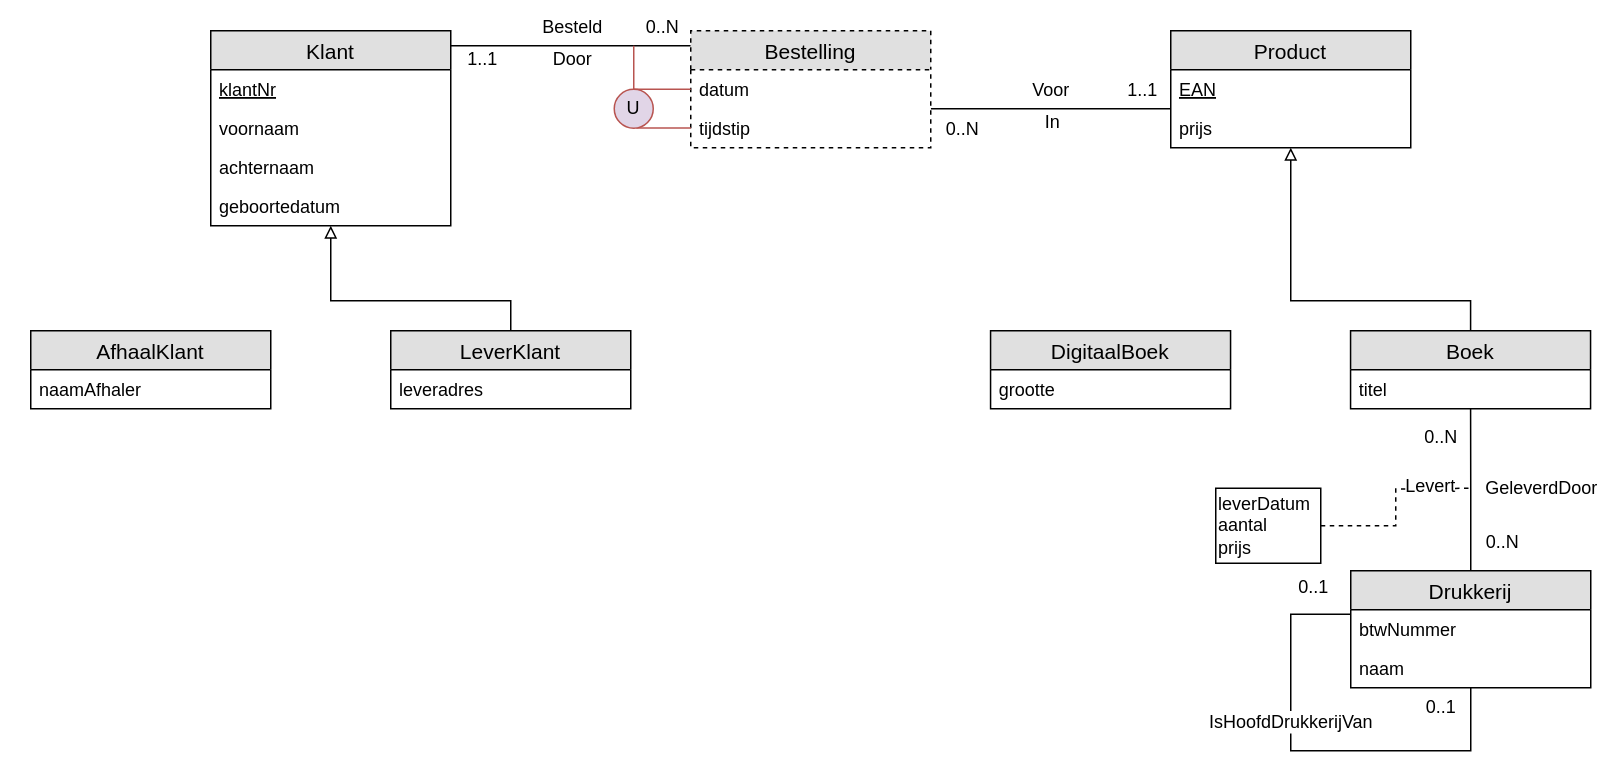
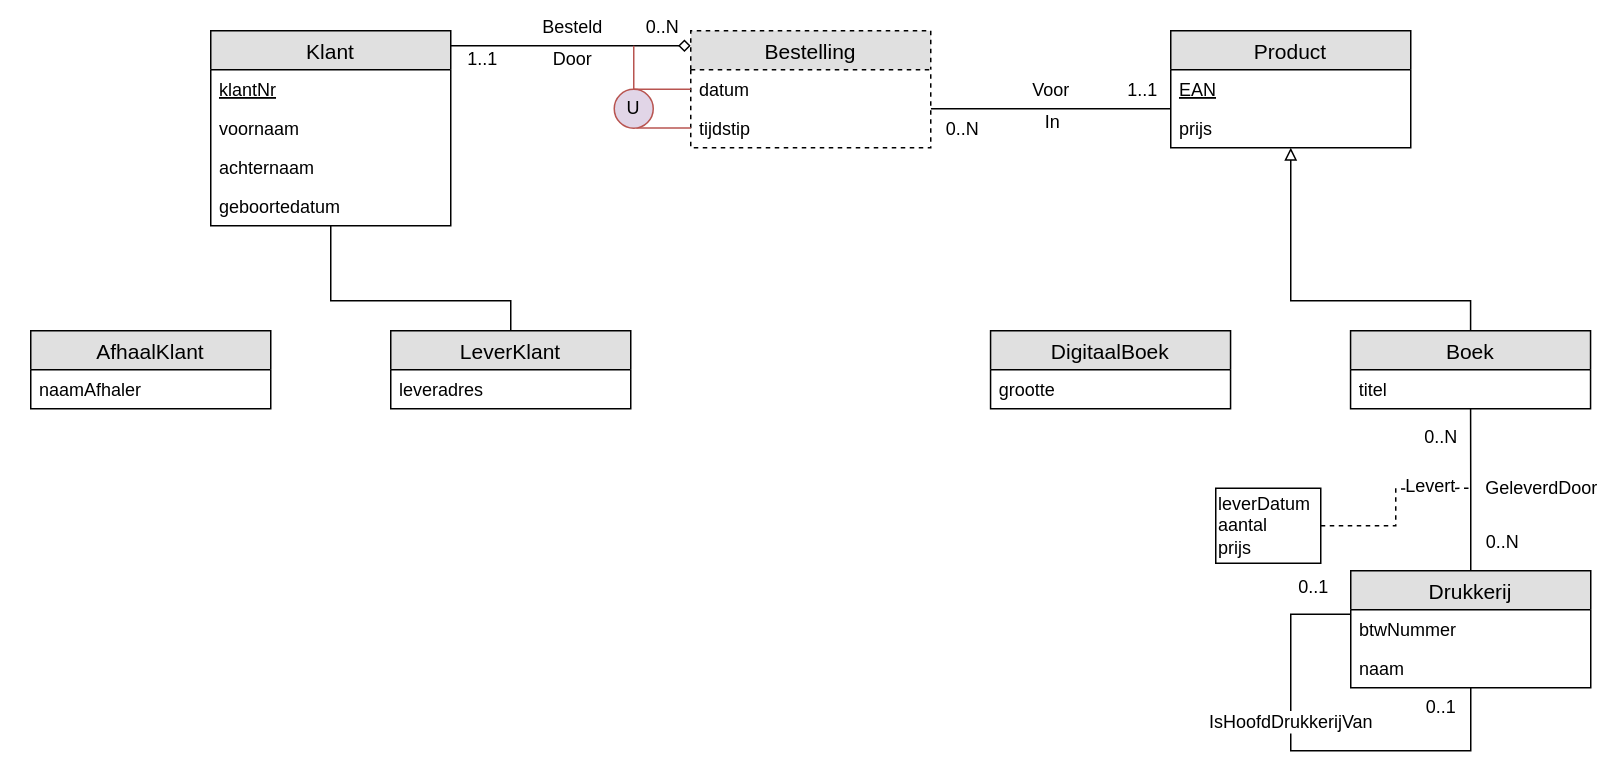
(683, 46) -> (678, 46)
(331, 239) -> (331, 233)
